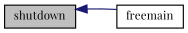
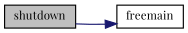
(102, 9) -> (90, 24)
